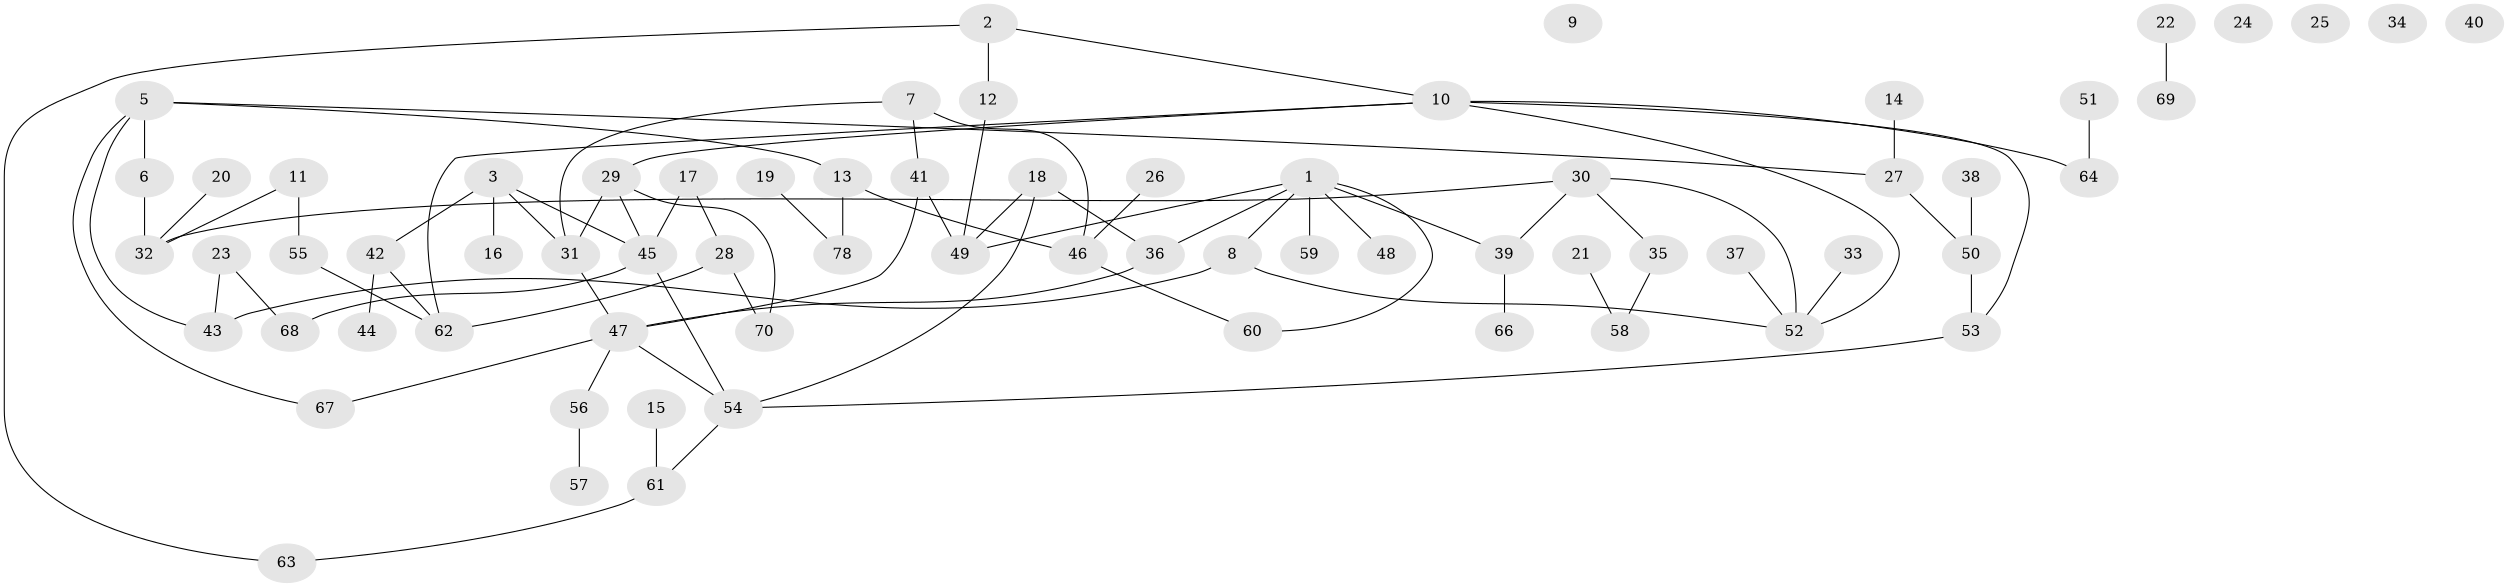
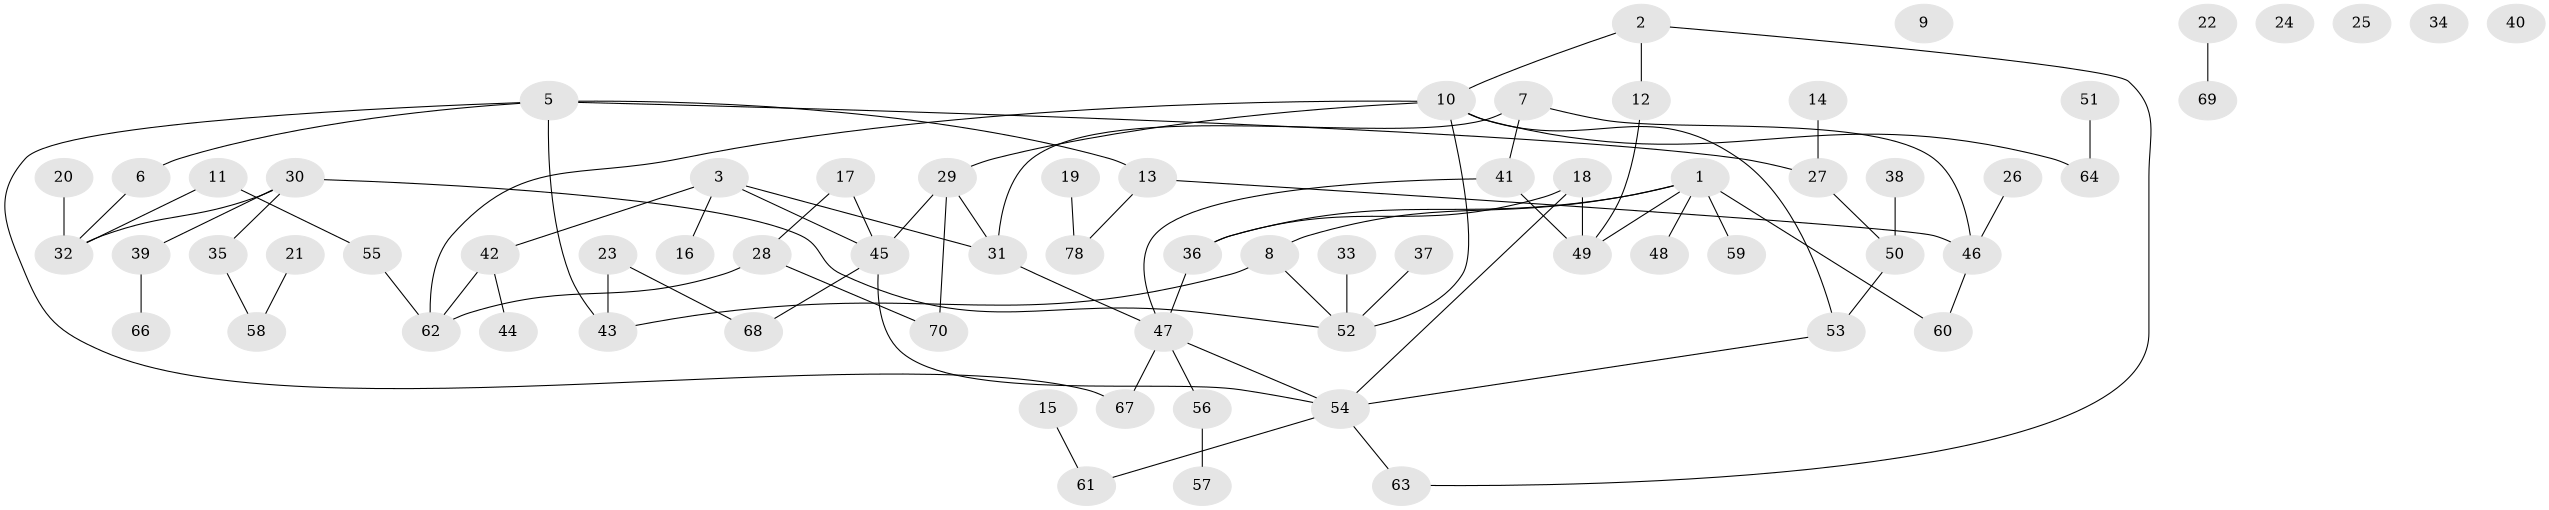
(1422, 221) -> none
(477, 539) -> (1371, 448)
